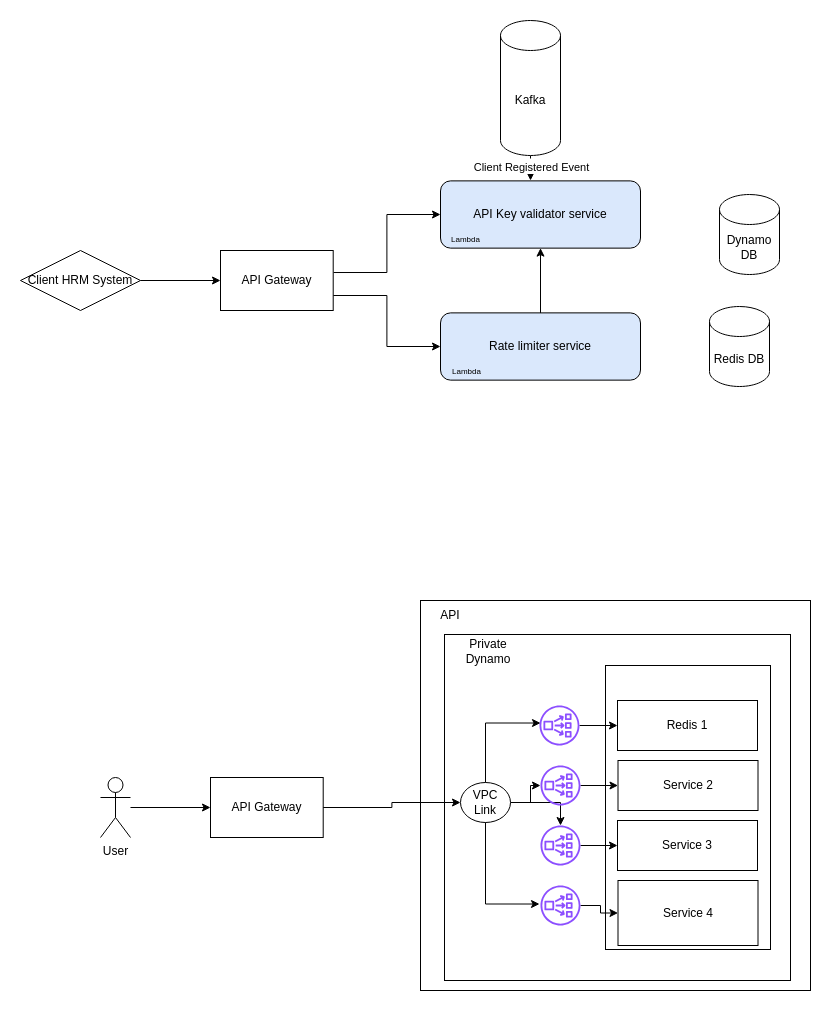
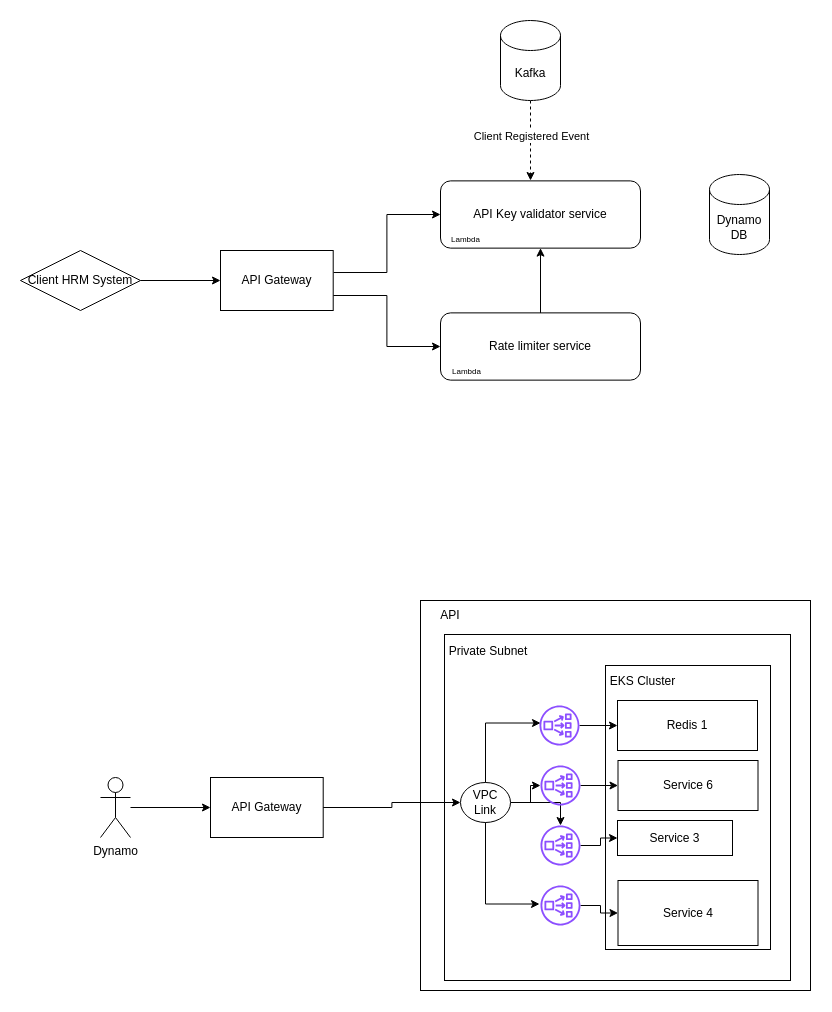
(531, 88) -> (531, 61)
(541, 215) -> (541, 215)
(750, 235) -> (740, 215)
(541, 347) -> (541, 347)
(740, 347) -> none
(489, 652) -> (489, 652)
none -> (643, 682)
(689, 786) -> (689, 786)
(688, 846) -> (675, 838)
(116, 852) -> (116, 852)
